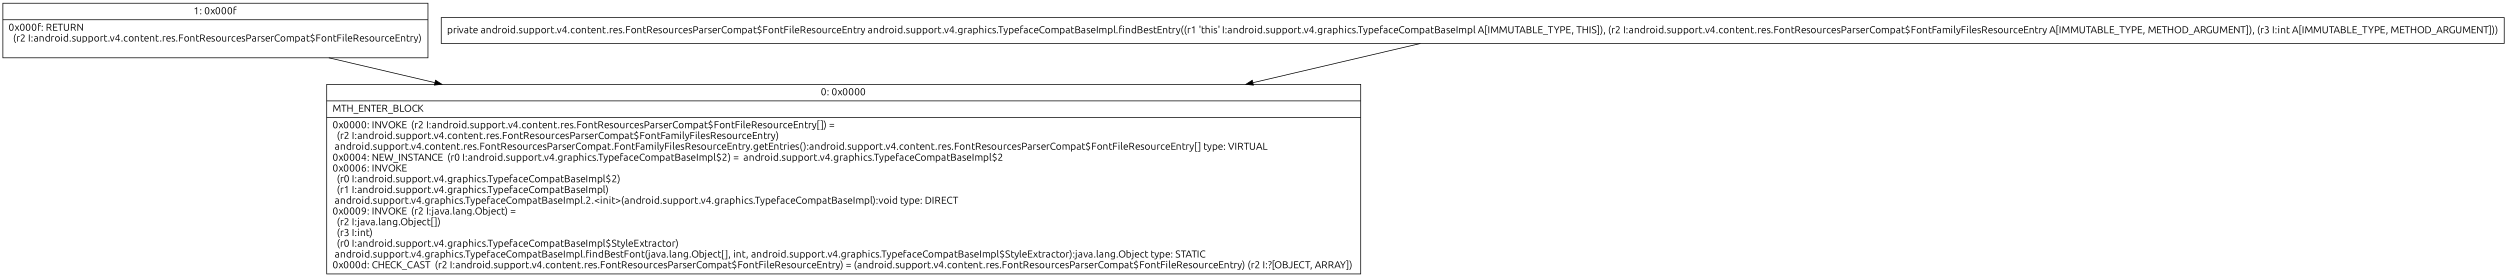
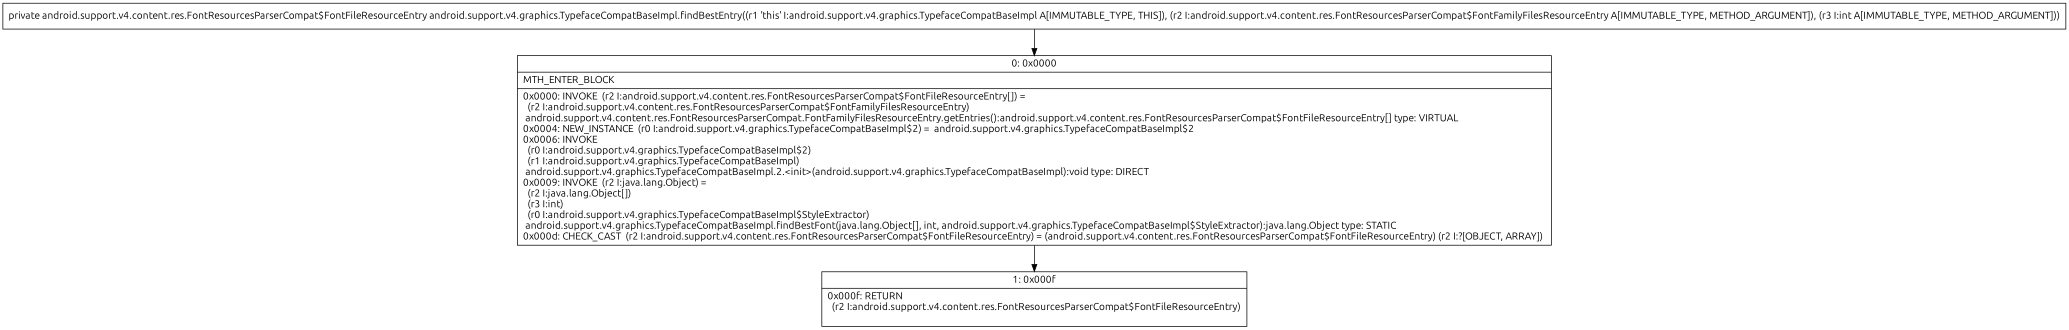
(382, 70) -> (1034, 255)
